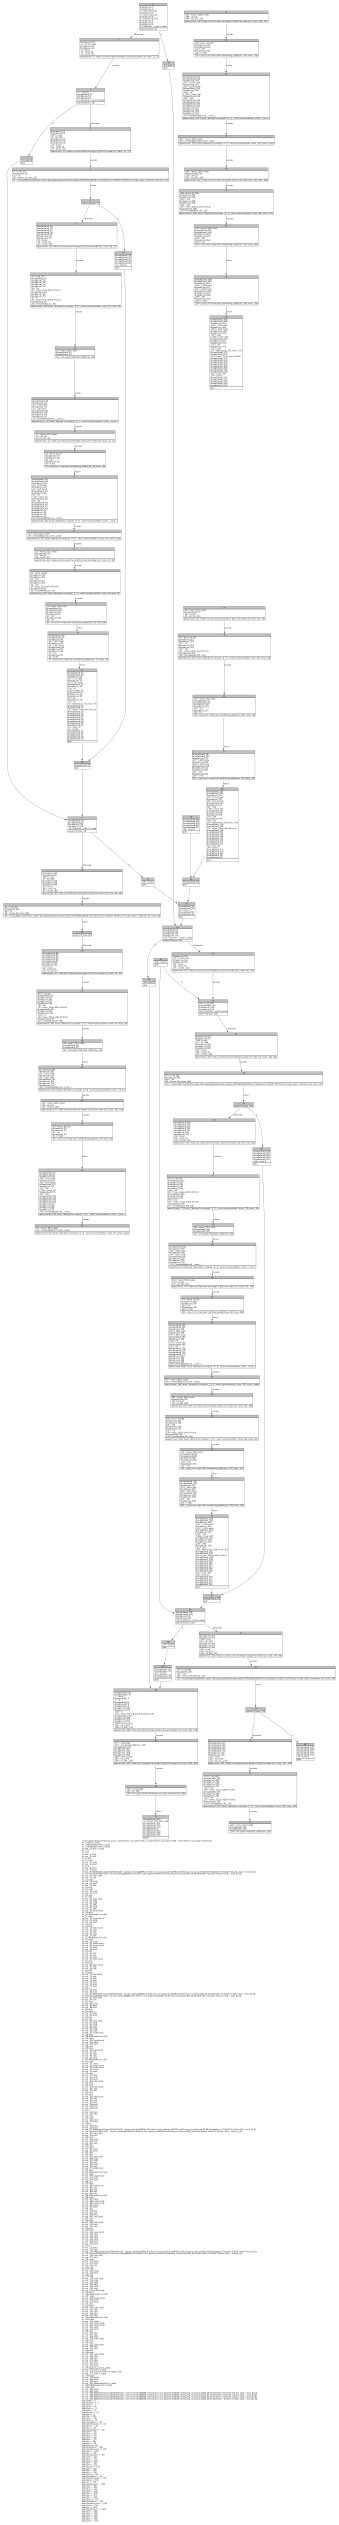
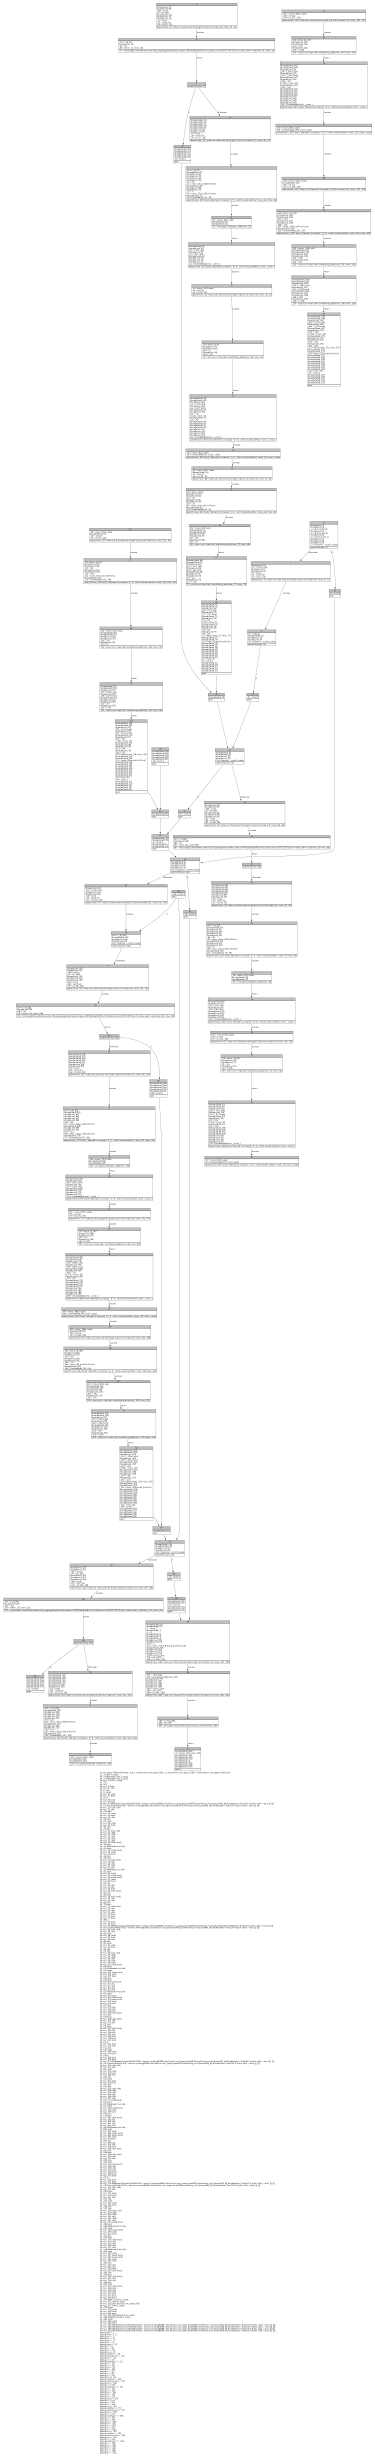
(90, 115) -> none
(191, 1676) -> (17, 1608)
